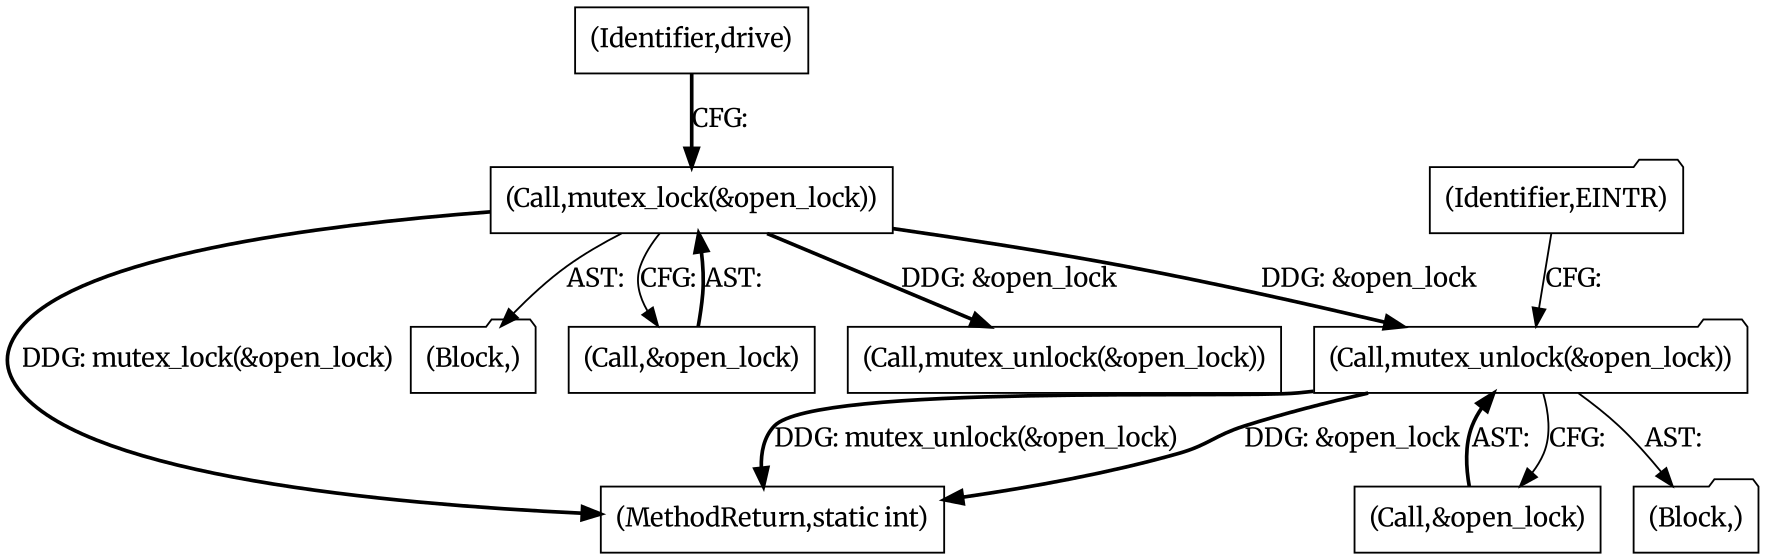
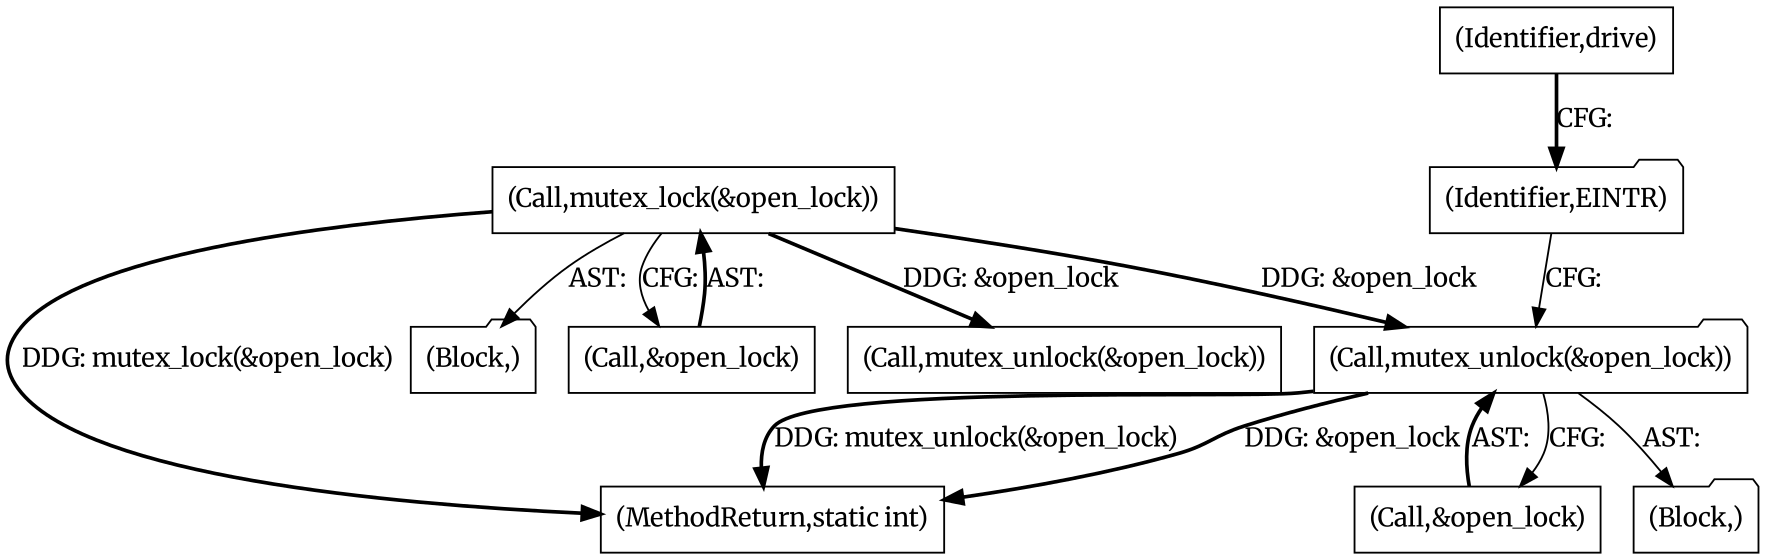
(692, 111) -> (1557, 111)
